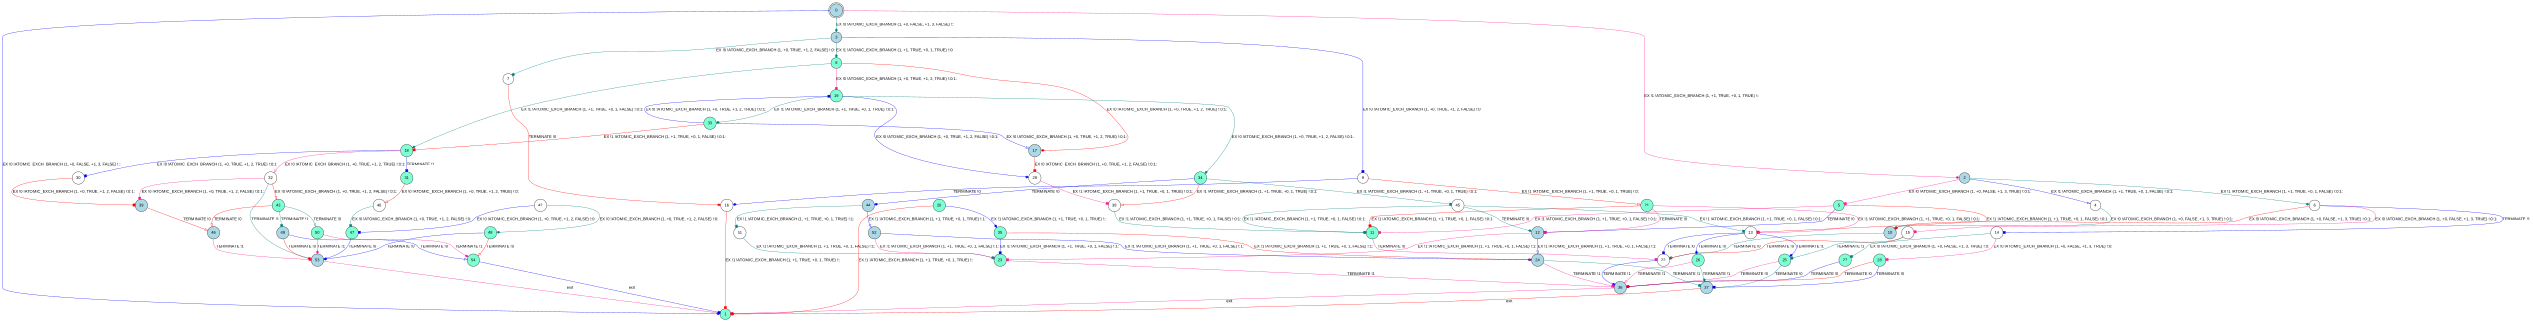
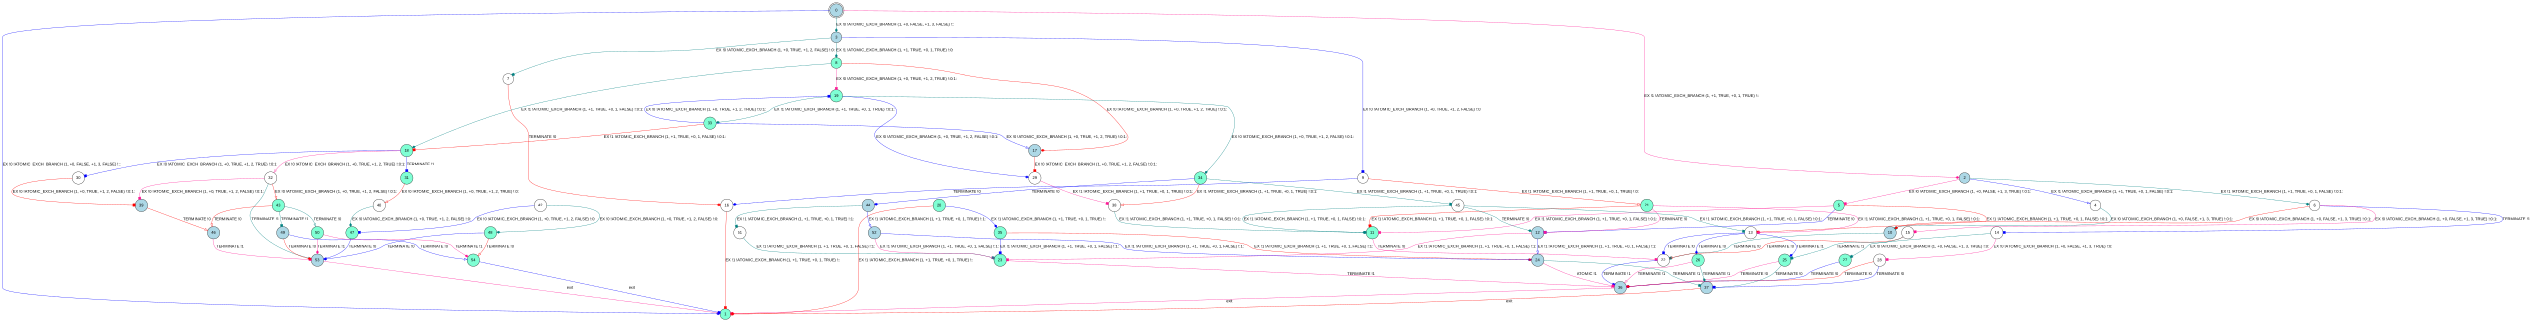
(358, 211) -> (358, 211)
(1880, 260) -> (1880, 260)
(1587, 274) -> (1587, 274)
